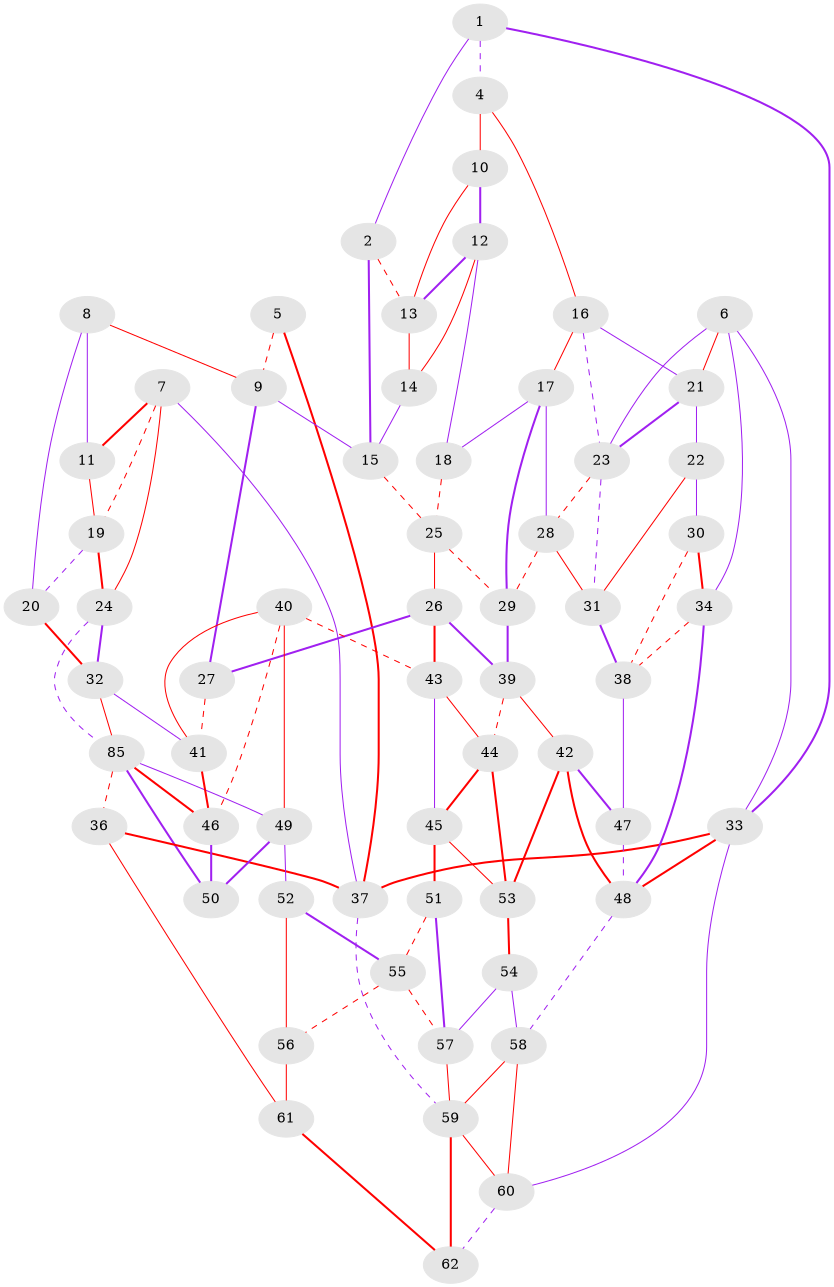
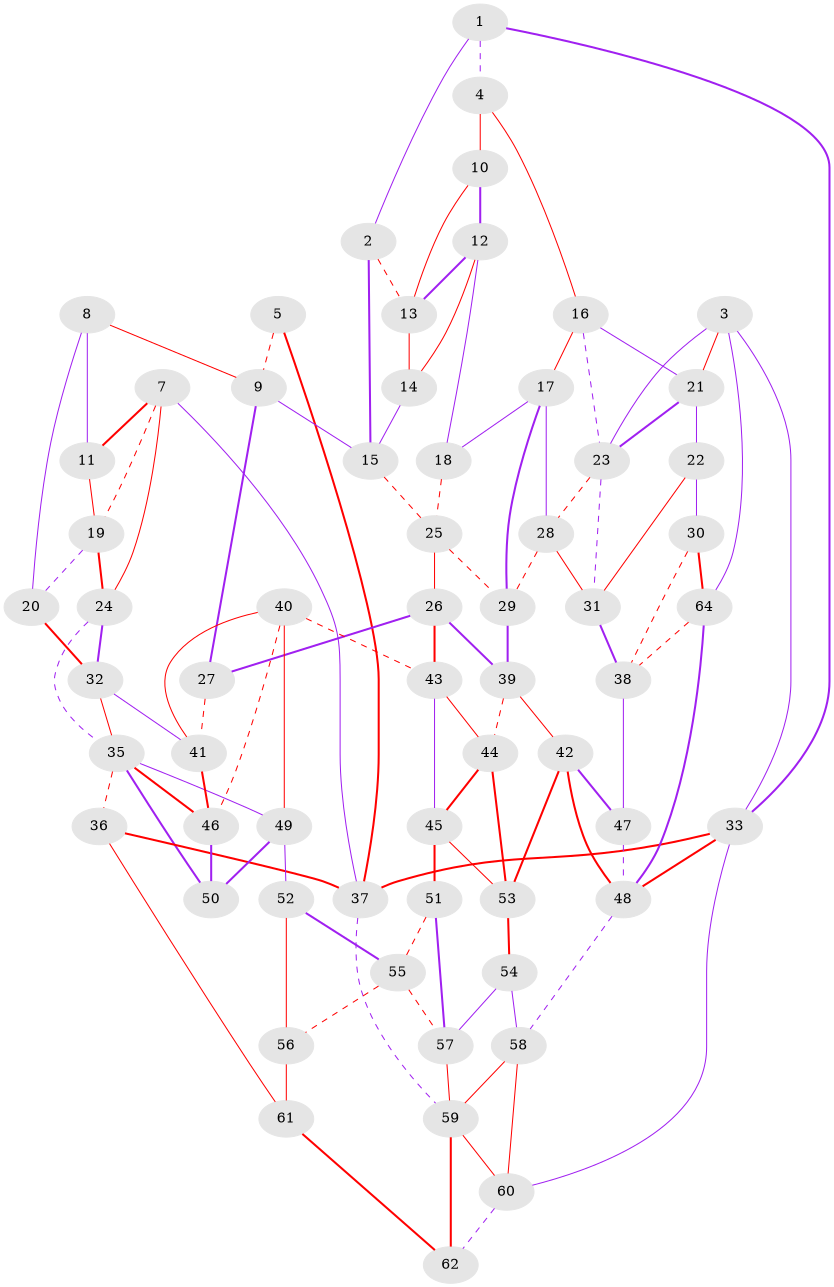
(725, 315) -> (725, 315)
(705, 607) -> (705, 607)
(117, 753) -> (117, 753)
